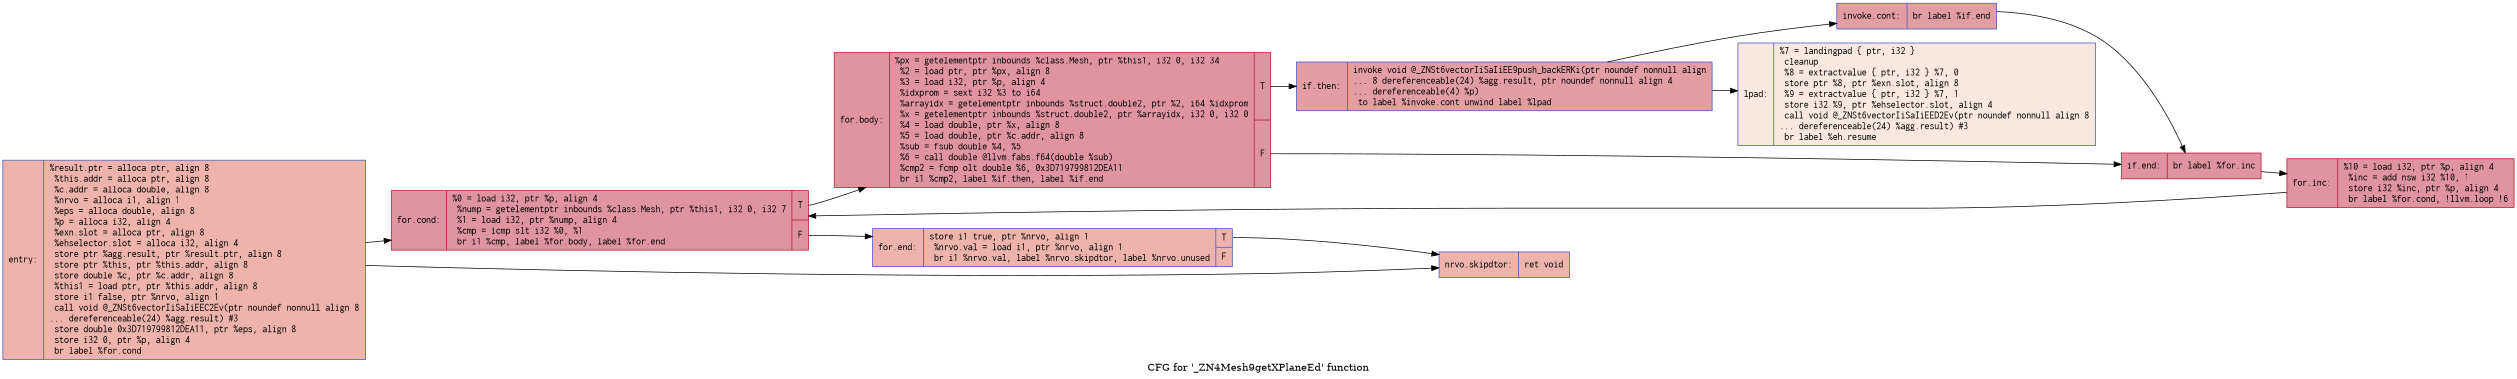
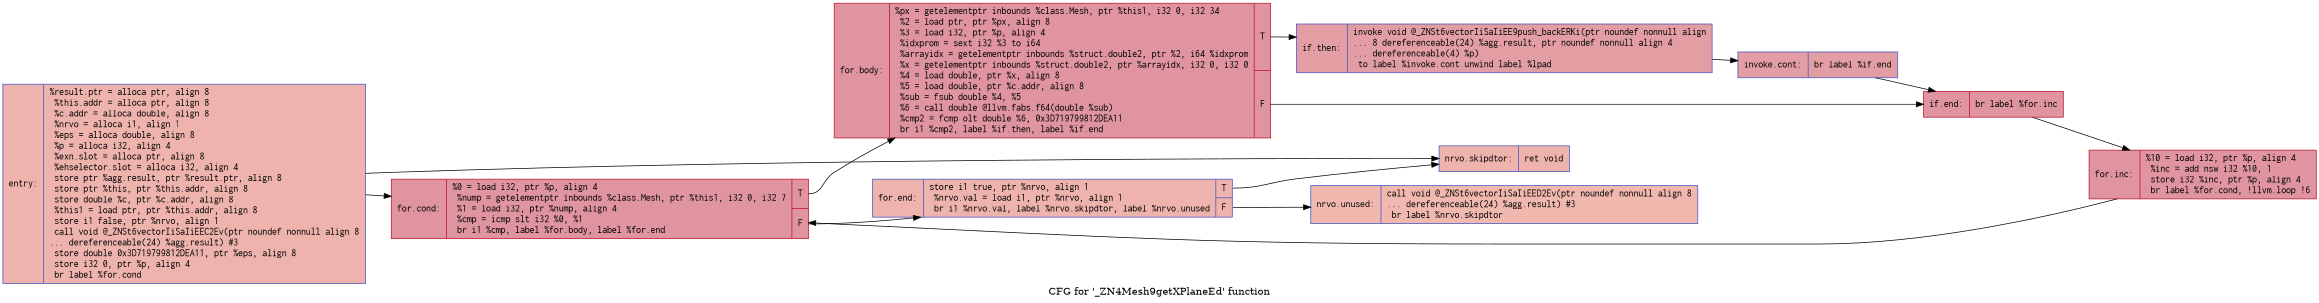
(1917, 94) -> none
none -> (1504, 205)
